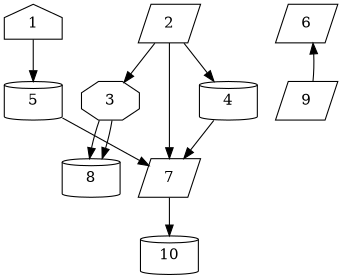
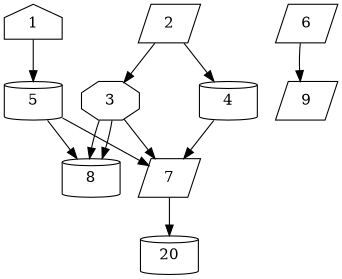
(314, 68) -> (299, 57)
(169, 95) -> (136, 135)
none -> (59, 135)
(169, 255) -> (169, 255)
